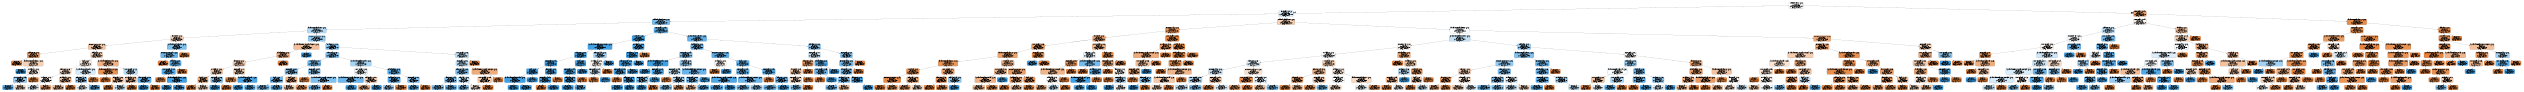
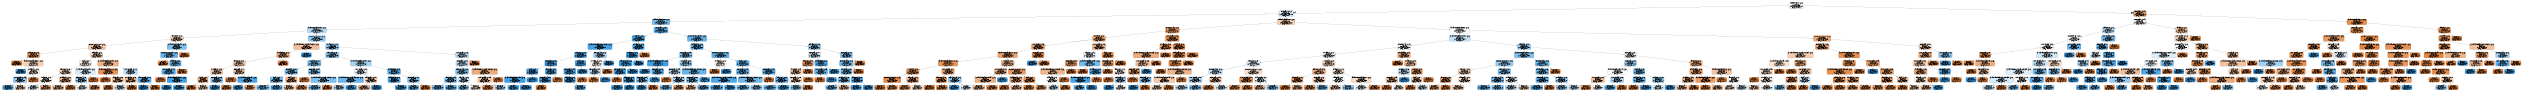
none -> (2482, 71)
(94, 88) -> (94, 88)
(250, 88) -> (250, 88)
none -> (339, 88)
(388, 88) -> none
(401, 88) -> (401, 88)
none -> (500, 88)
(513, 88) -> (513, 88)
(553, 88) -> none
(568, 88) -> none
none -> (856, 88)
none -> (966, 88)
none -> (1348, 88)
(1471, 88) -> none
none -> (1562, 88)
none -> (2121, 88)
(2334, 88) -> (2334, 88)
